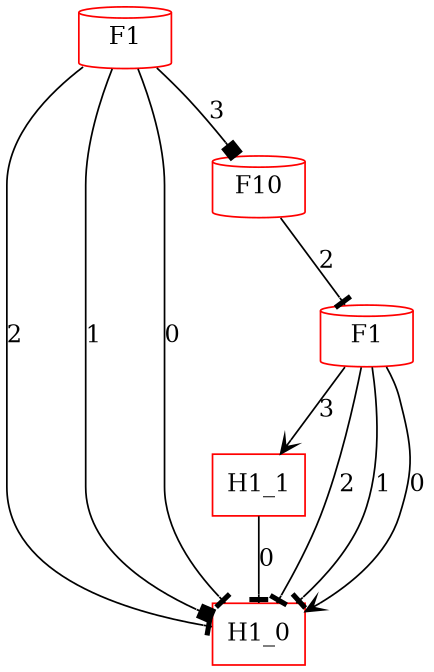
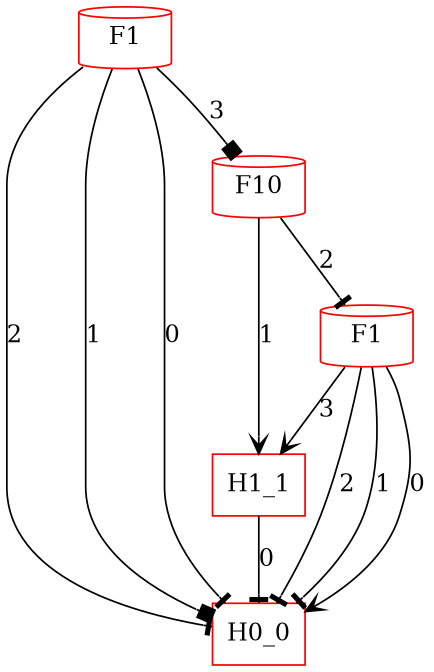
none -> (259, 327)
(259, 634) -> (259, 634)
